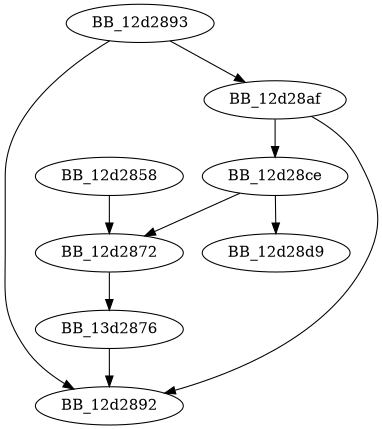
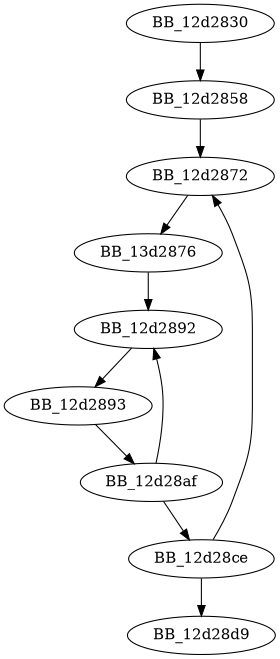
none -> (200, 23)
(5, 202) -> (117, 364)
